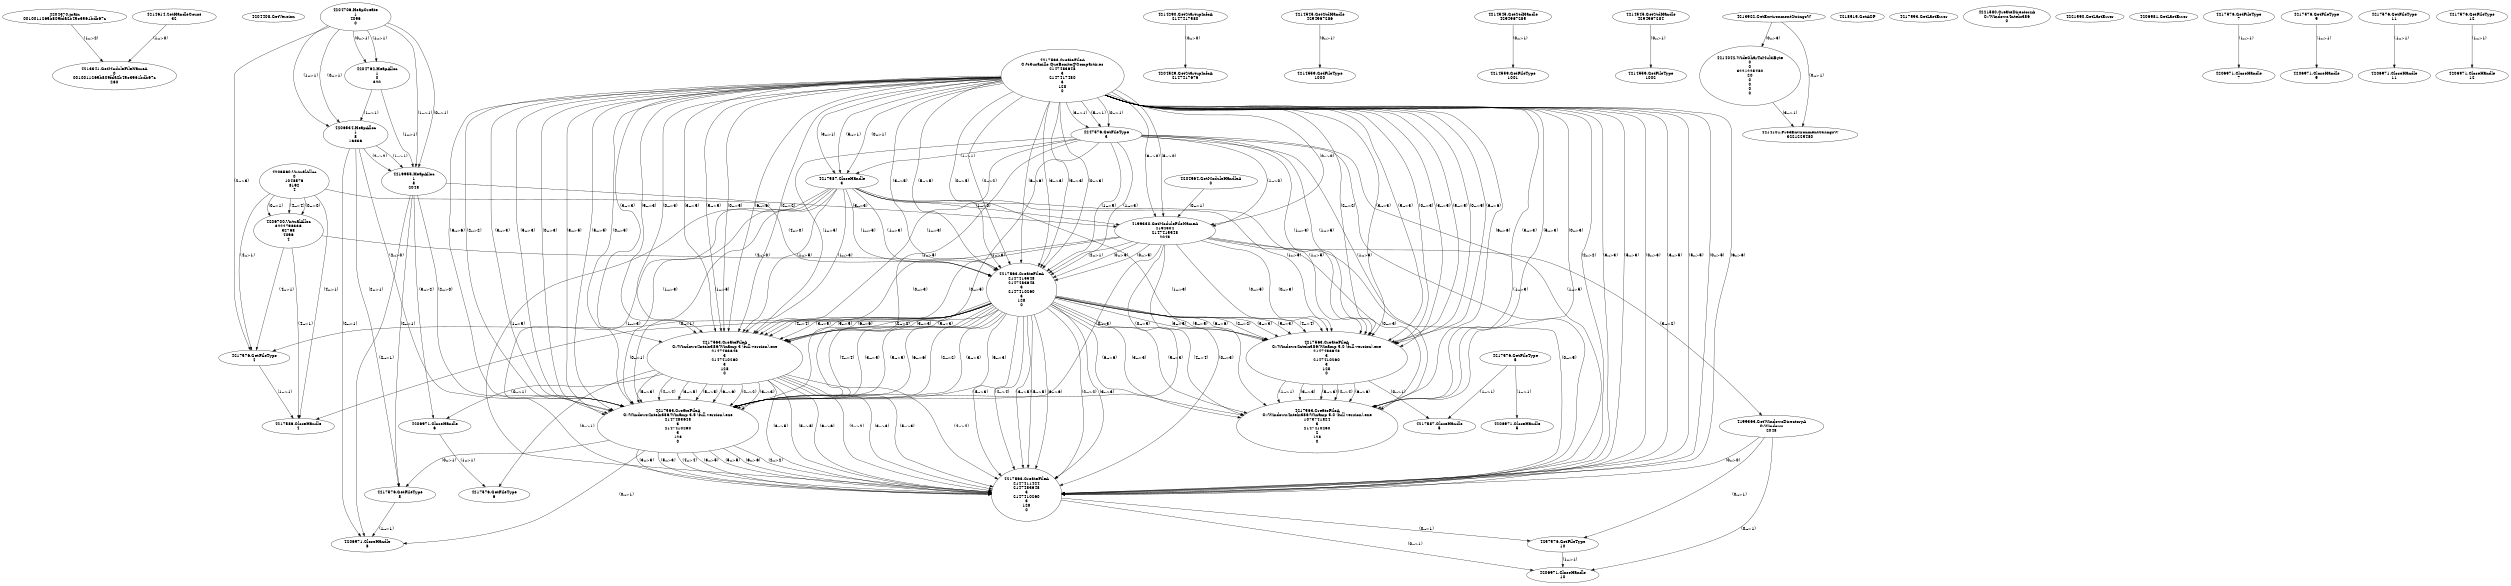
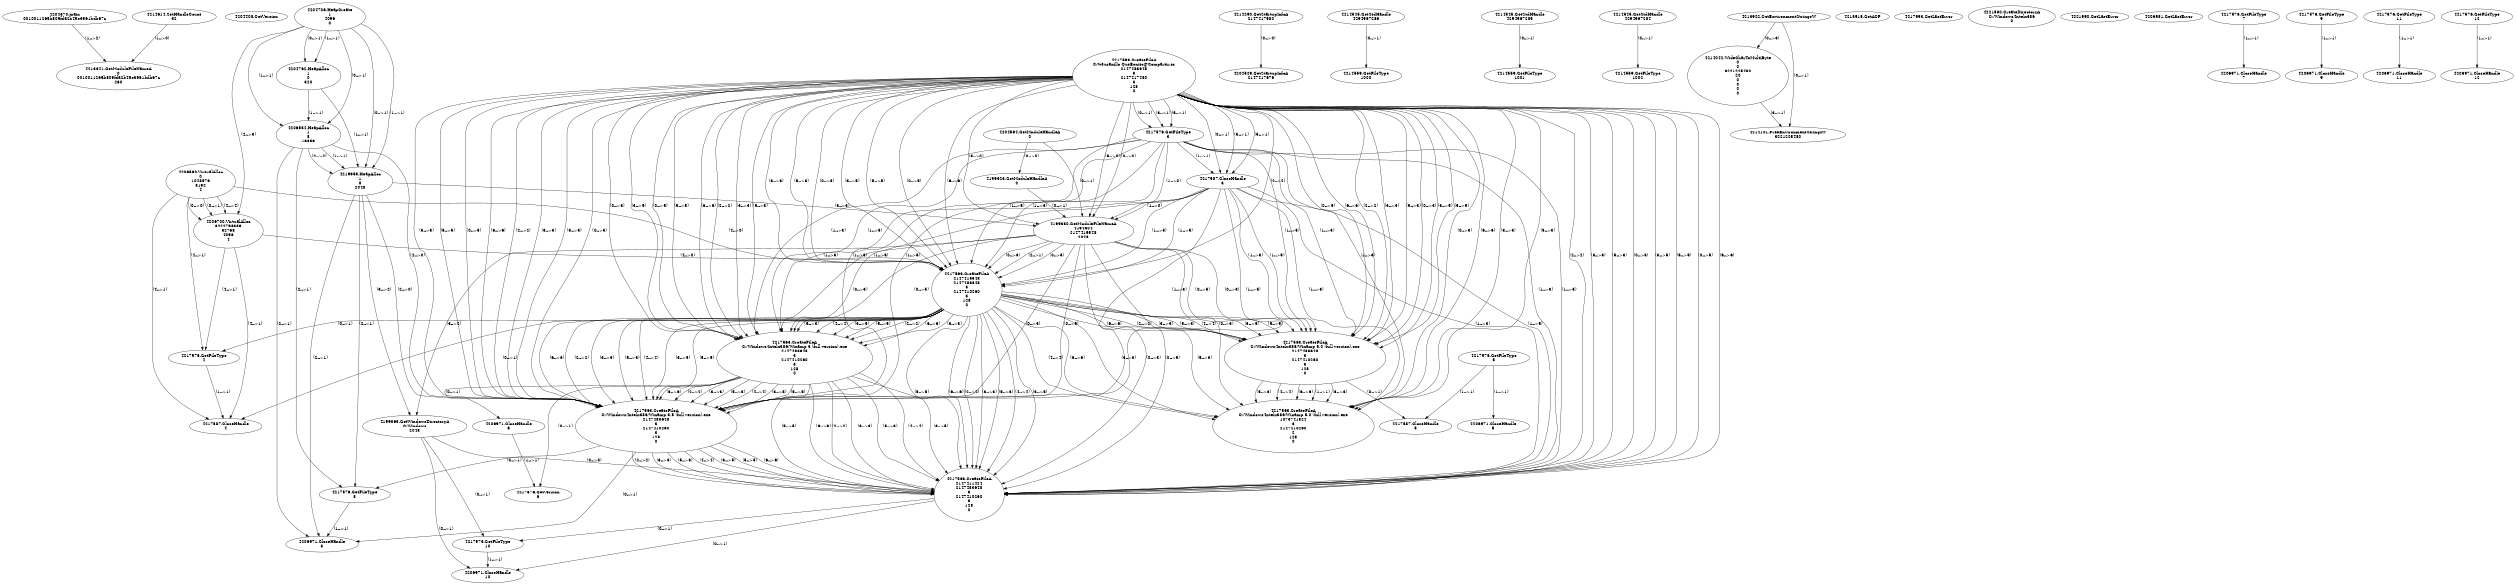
(1106, 135) -> (1168, 135)
(234, 158) -> (233, 97)
none -> (1017, 181)
(418, 306) -> (375, 306)
(298, 426) -> (226, 426)
(494, 495) -> (538, 495)
(1563, 544) -> (488, 544)
